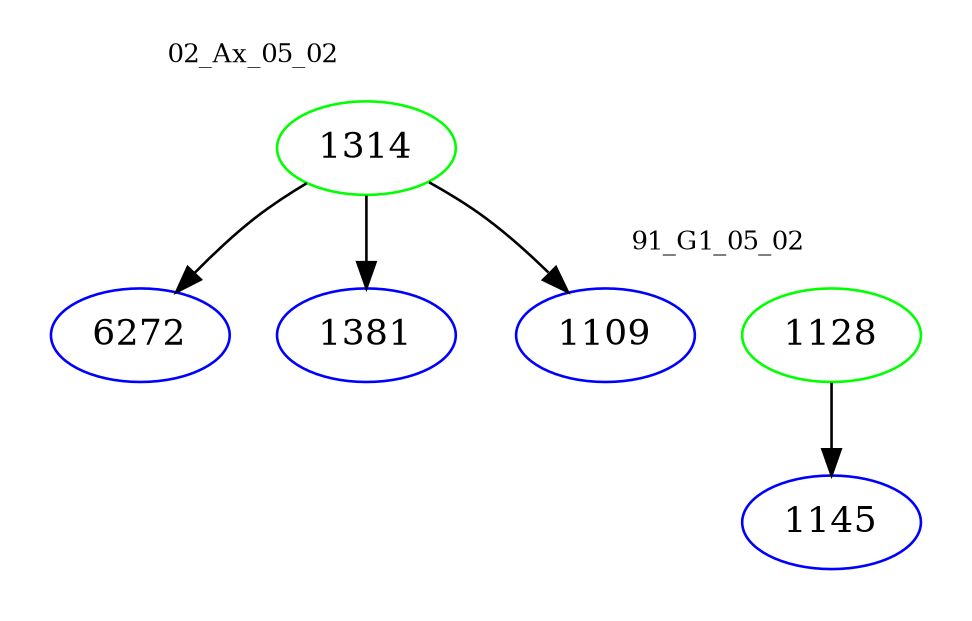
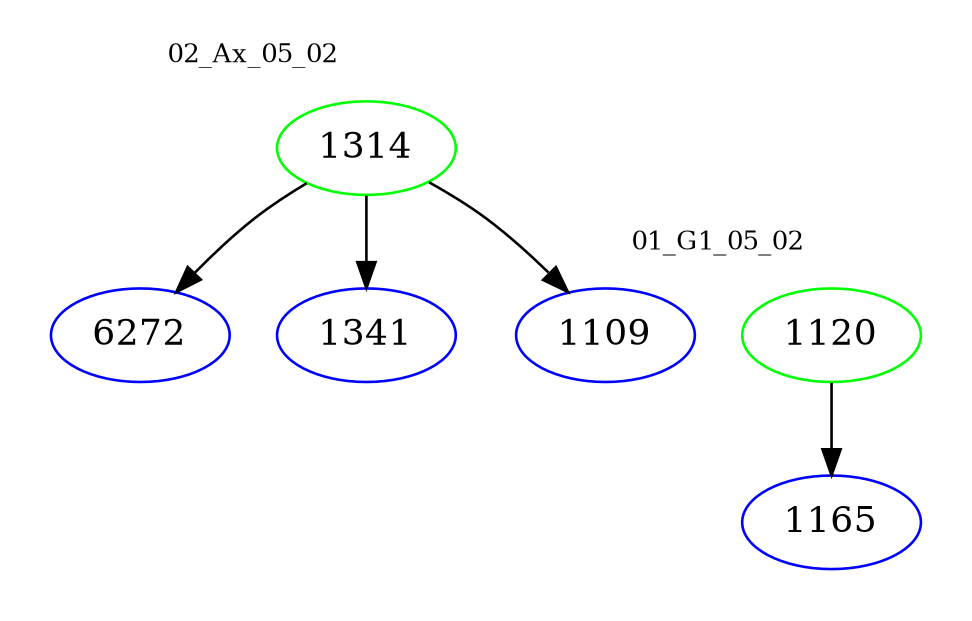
(719, 243) -> (719, 243)
(366, 335) -> (366, 335)
(832, 335) -> (832, 335)
(832, 522) -> (832, 522)
